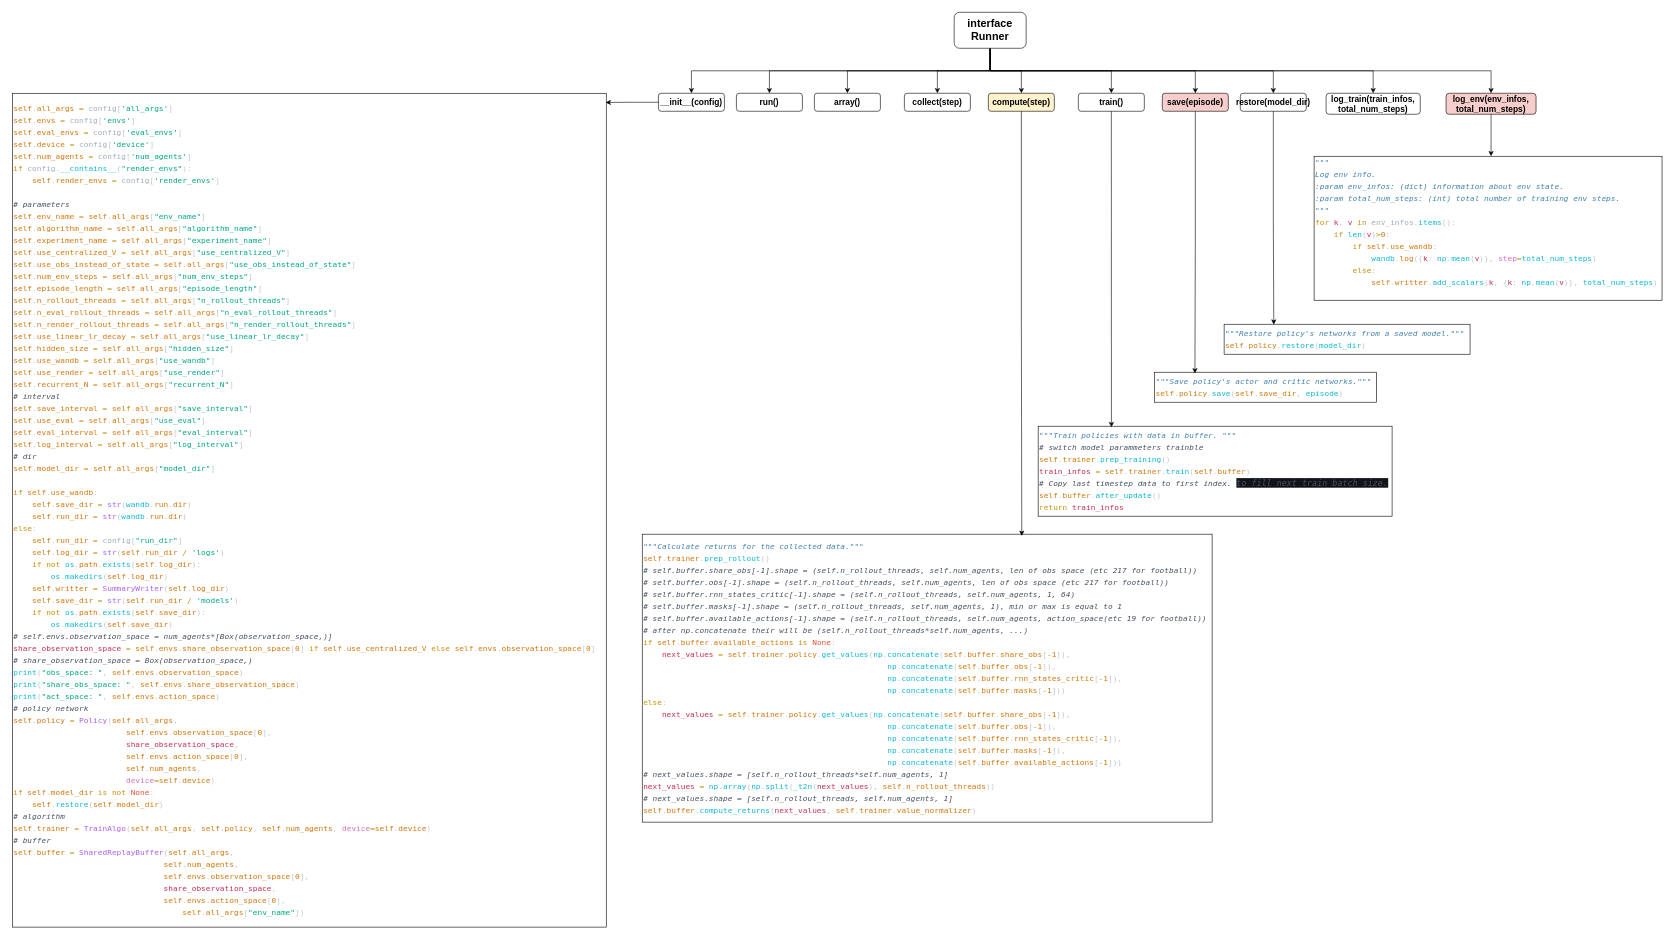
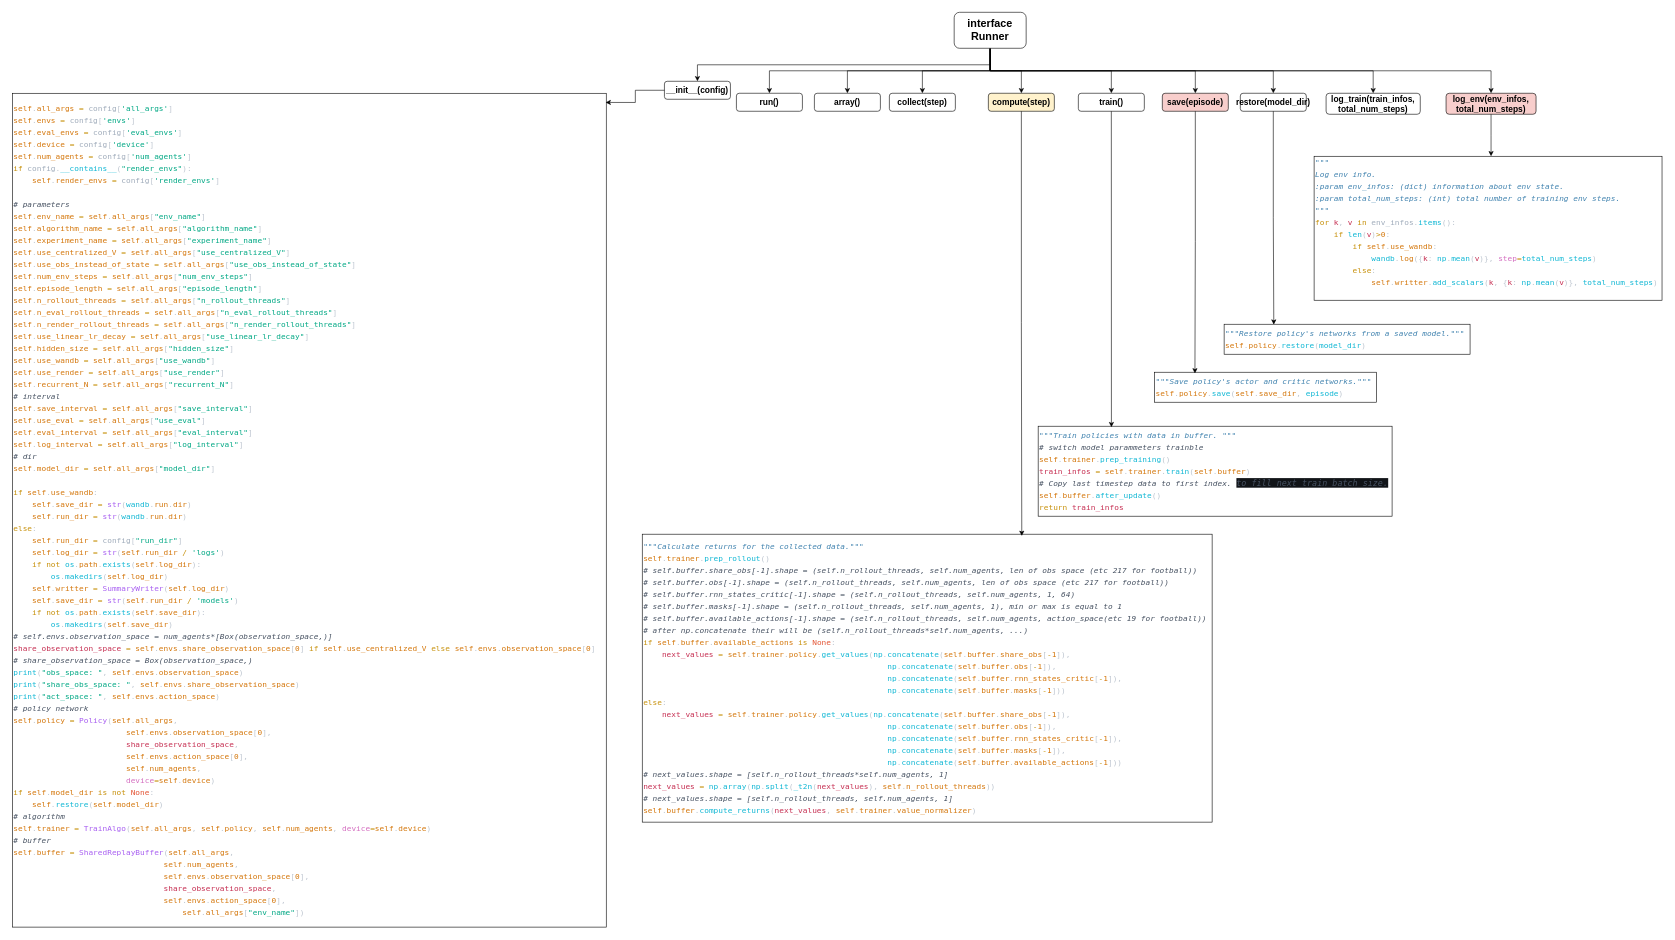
(692, 102) -> (698, 90)
(938, 102) -> (923, 102)
